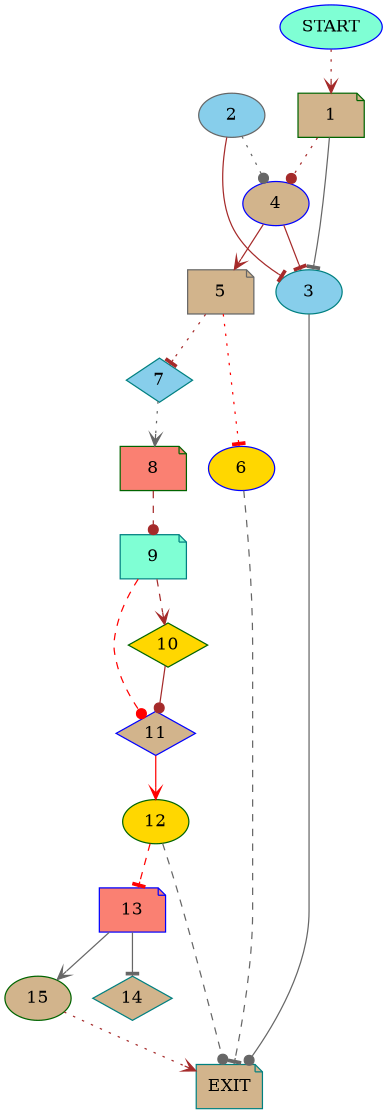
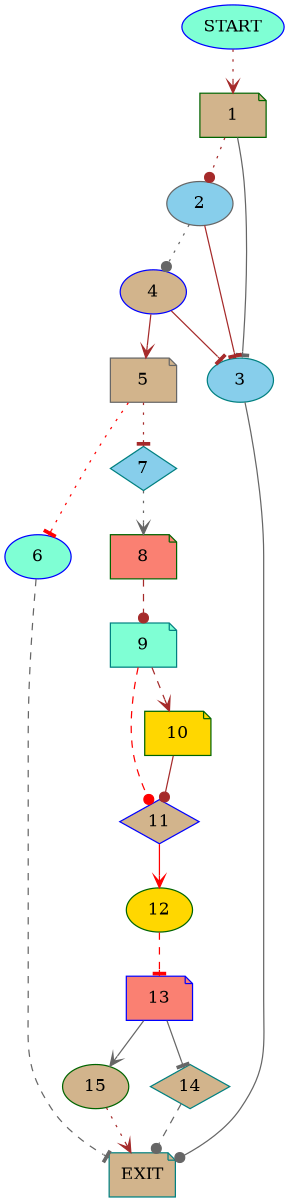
(306, 156) -> (218, 155)
(242, 468) -> (38, 557)
(168, 645) -> (178, 733)
(194, 948) -> (170, 1124)
